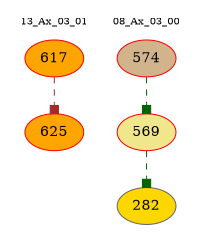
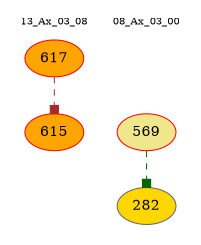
(54, 22) -> (54, 22)
(147, 58) -> none
(54, 132) -> (54, 132)
